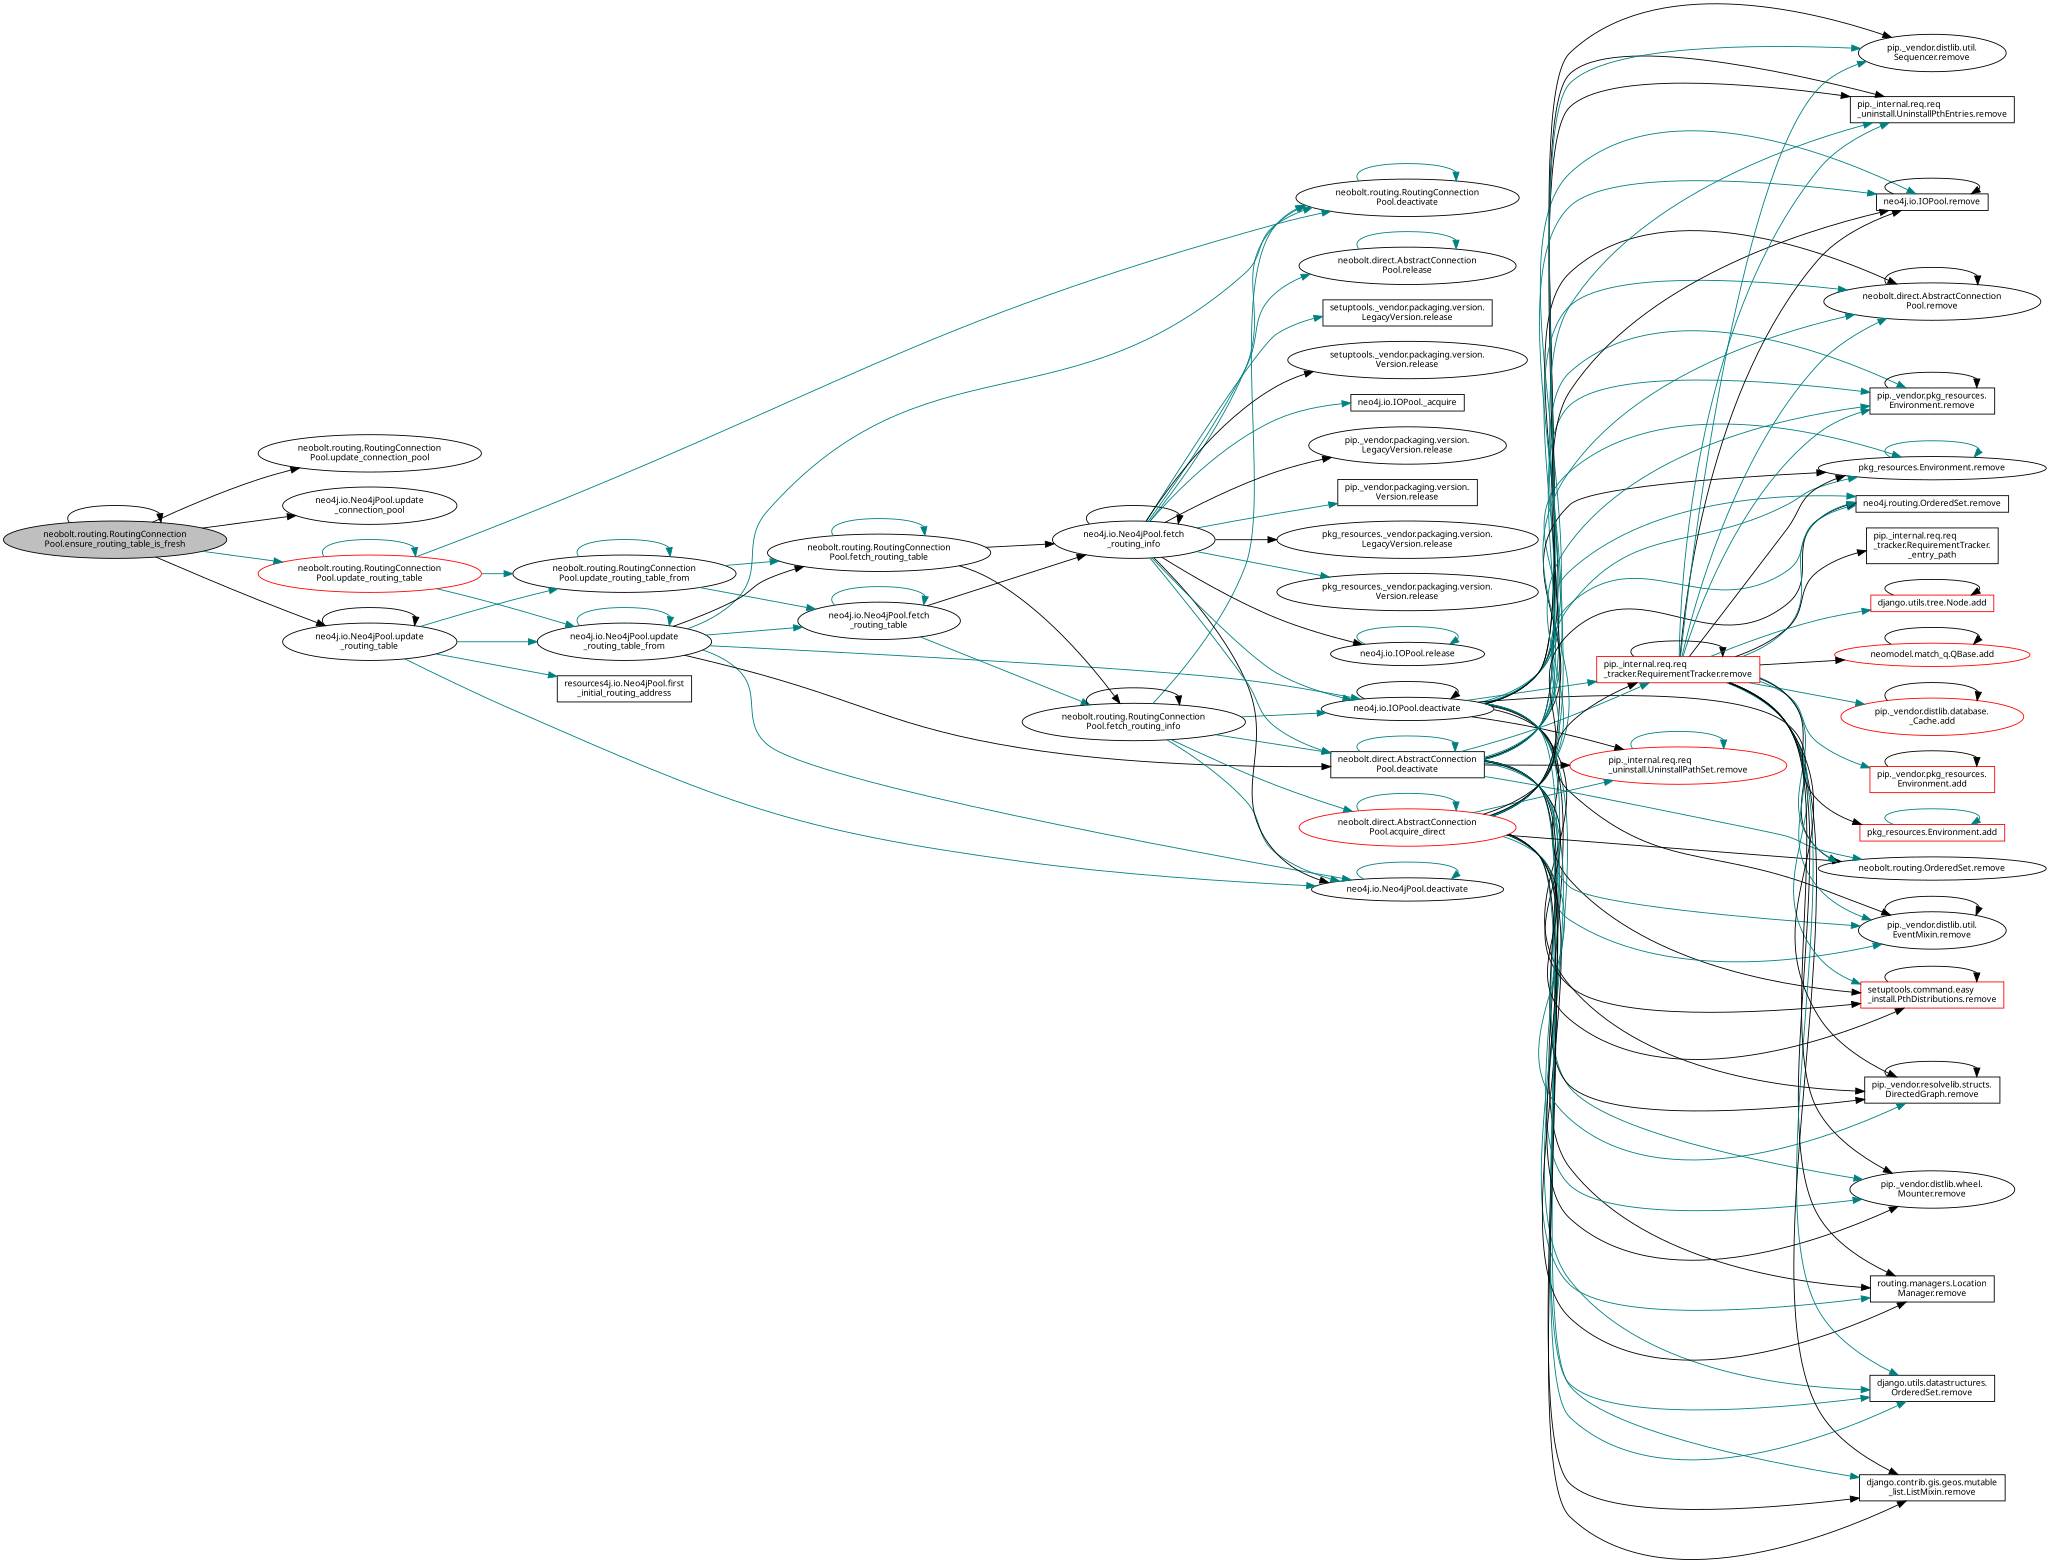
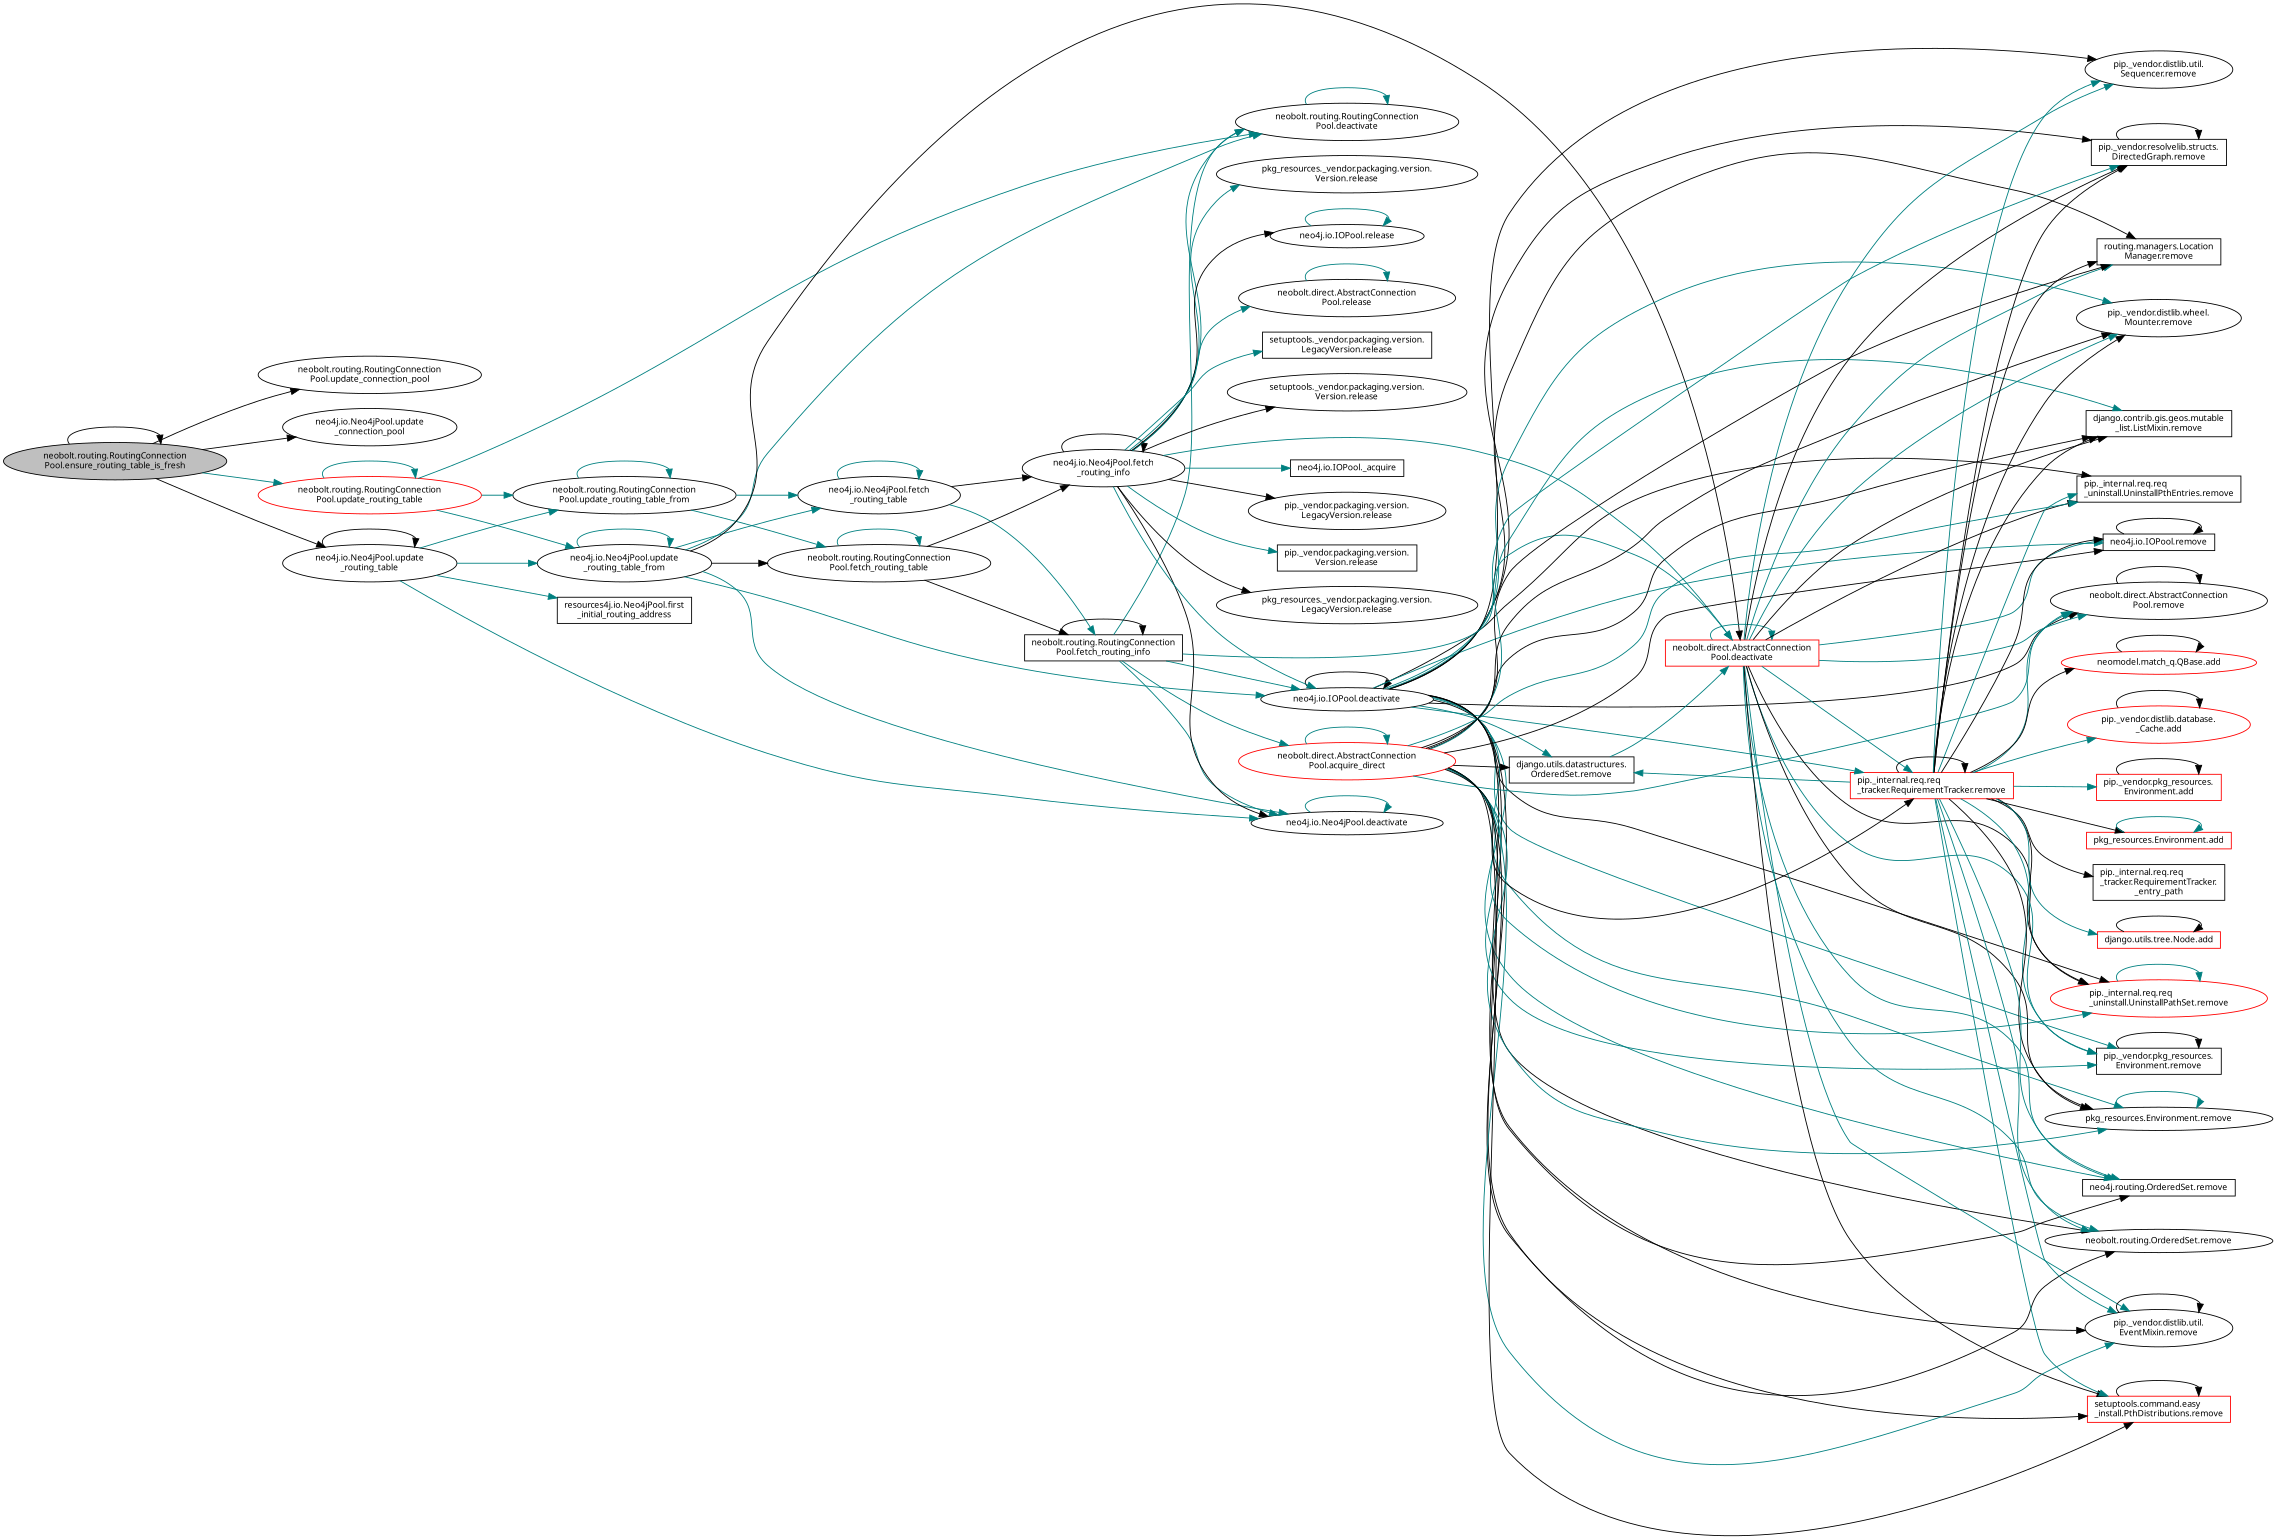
(1134, 722) -> (1104, 648)
(1408, 765) -> (1742, 653)
none -> (2028, 895)
(1555, 1363) -> (1477, 766)
(1598, 1398) -> (1669, 720)
